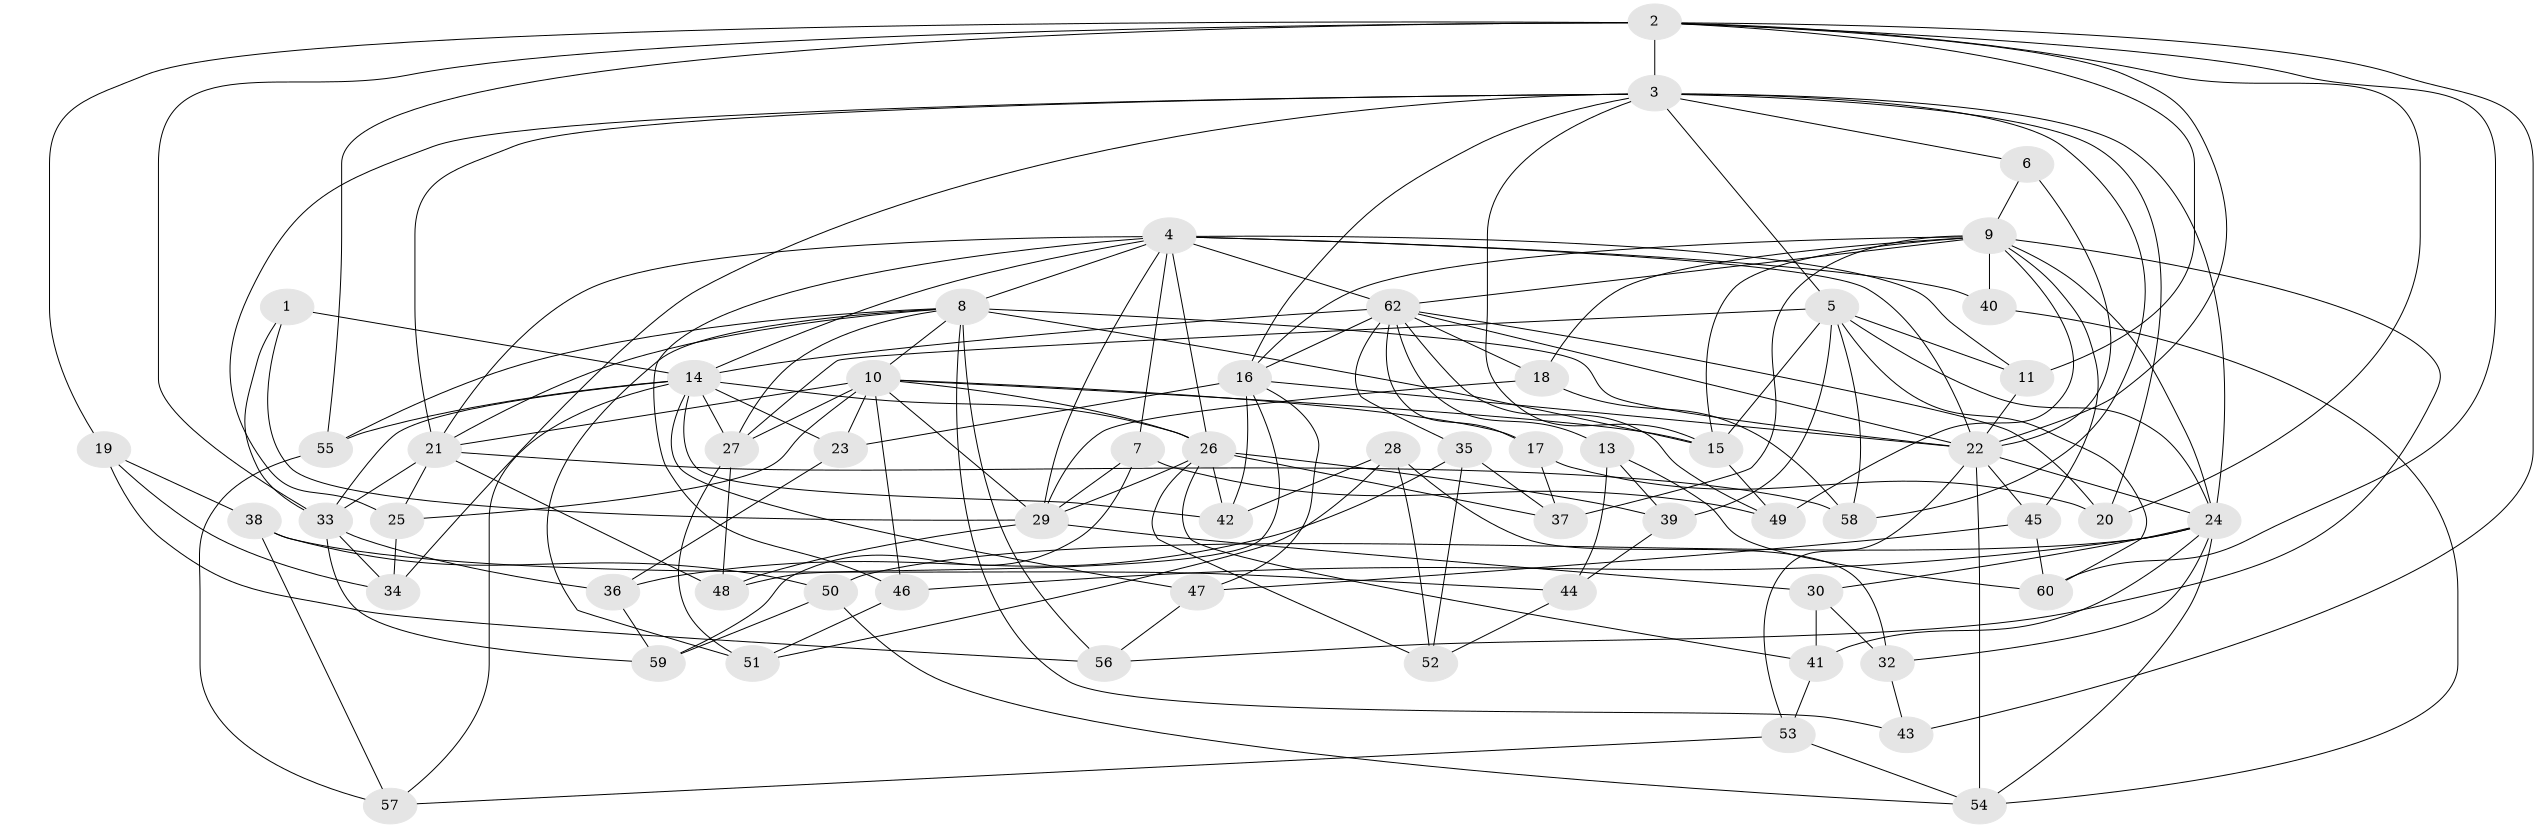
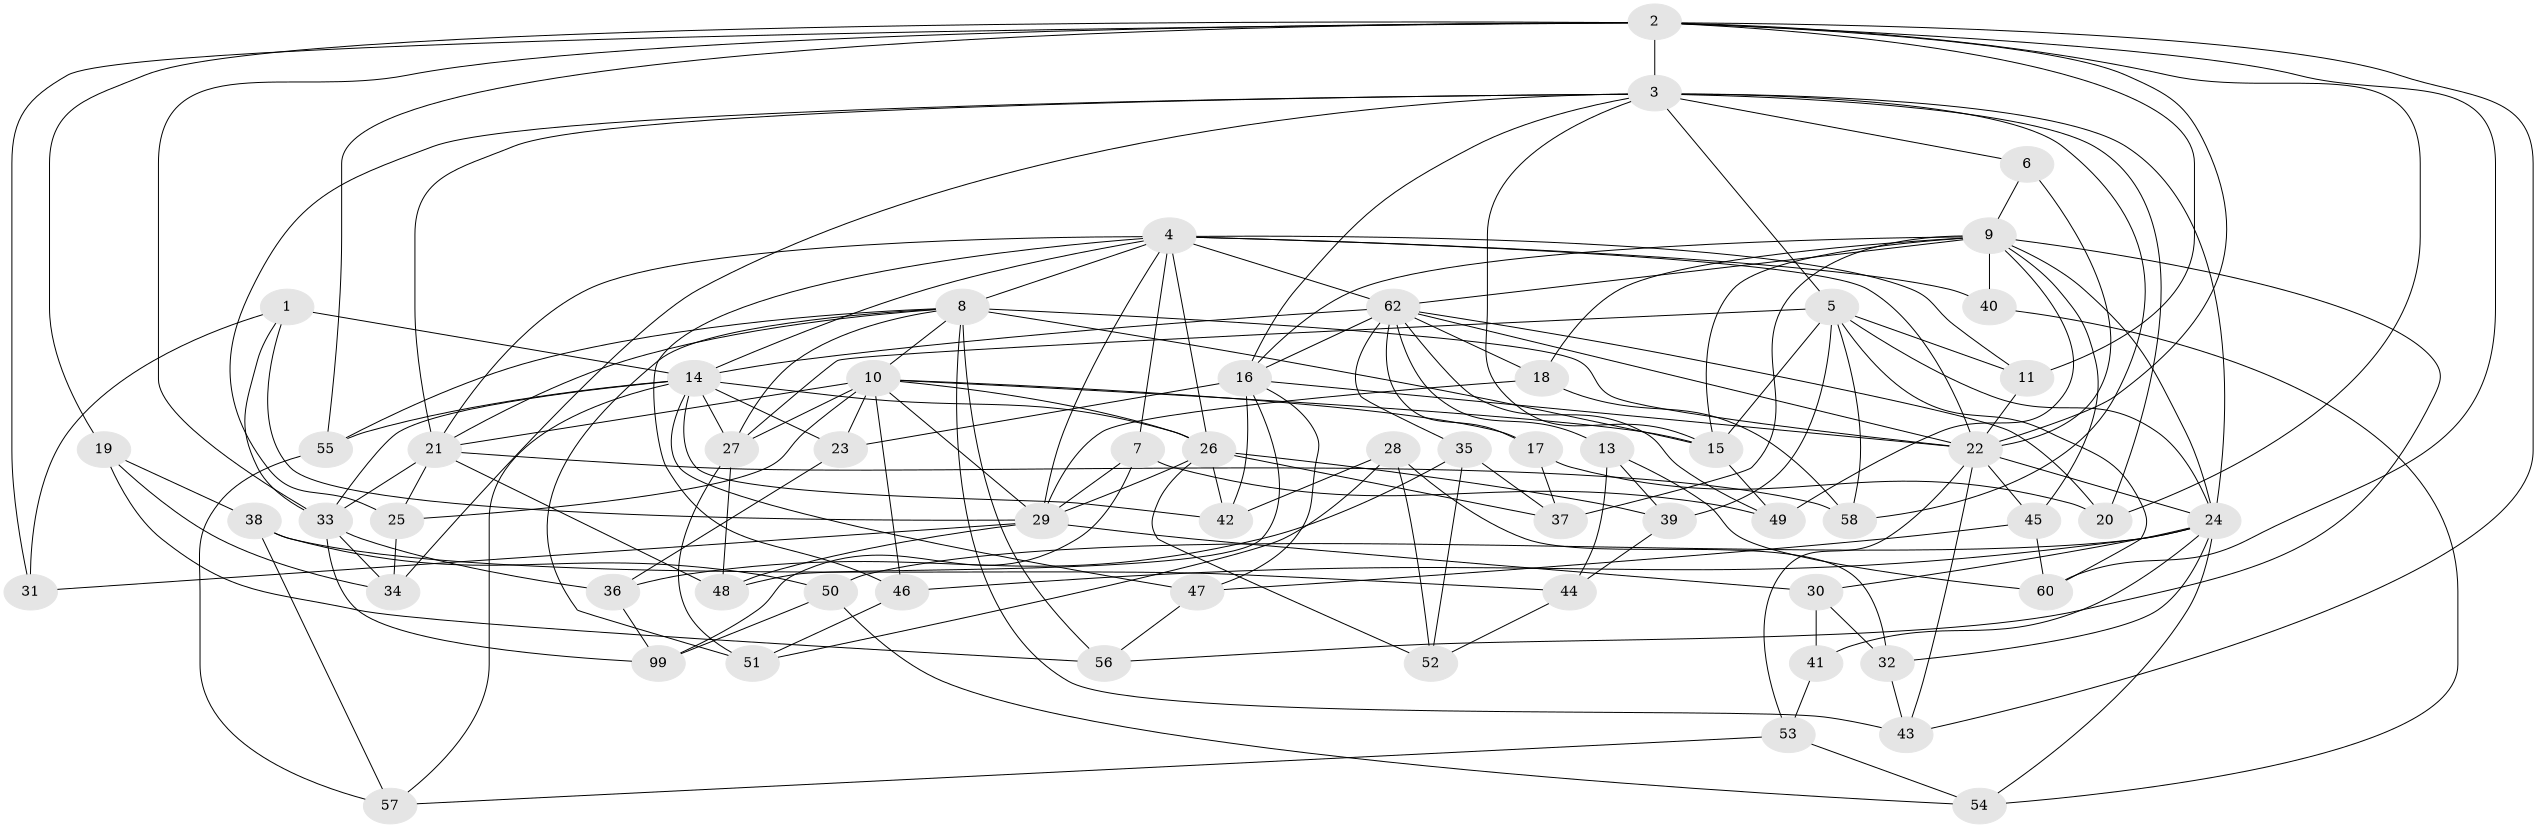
none -> (31, 592)
(1450, 600) -> none
(1980, 612) -> (1945, 593)
(659, 663) -> (659, 663)
